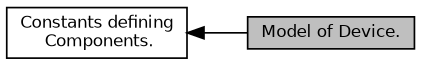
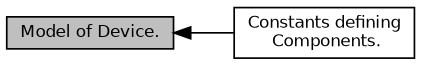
(226, 33) -> (212, 33)
